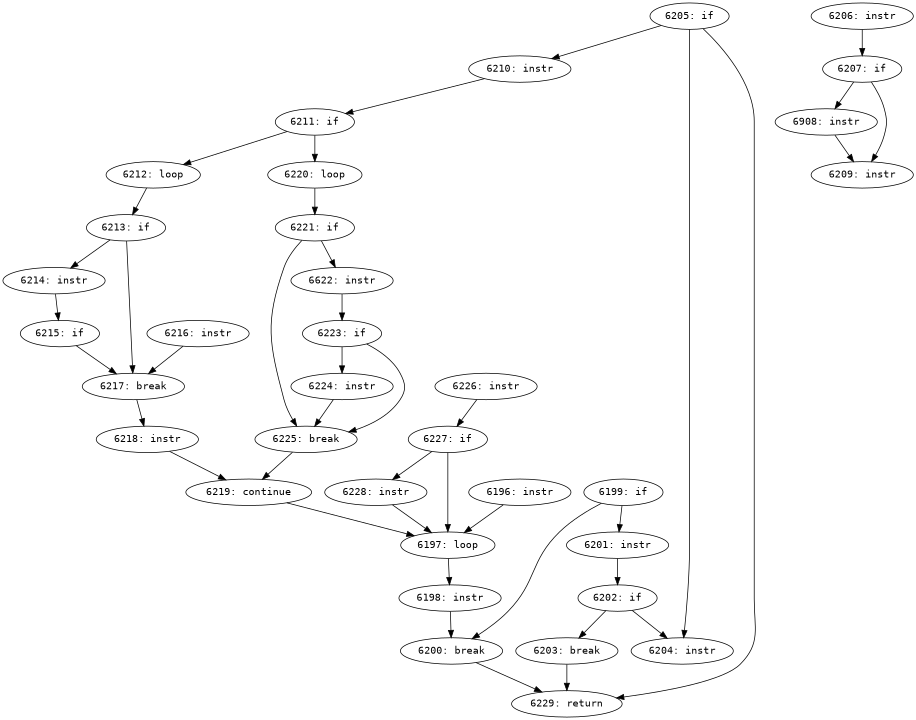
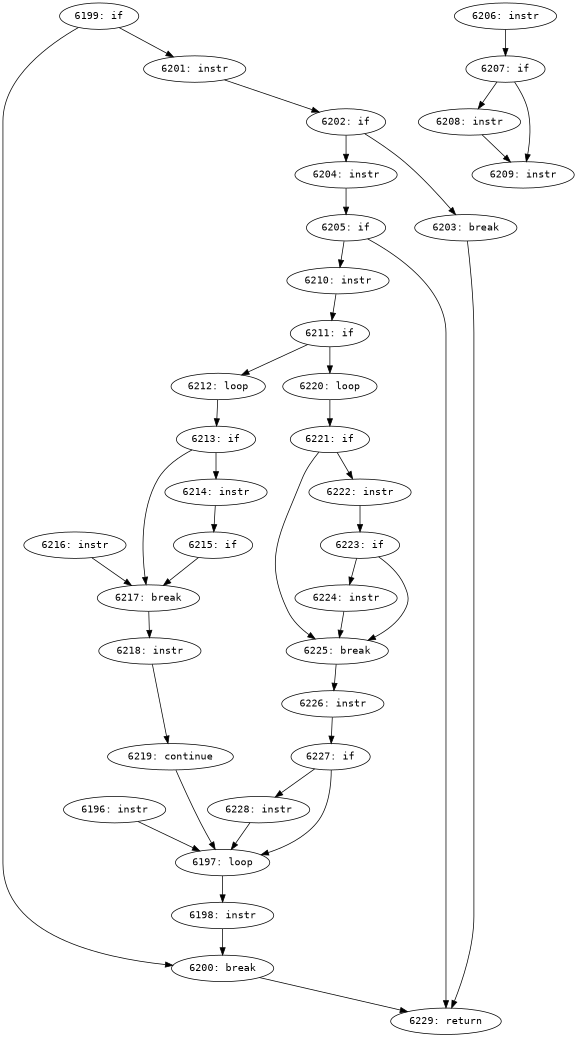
(826, 122) -> (469, 122)
(342, 281) -> (360, 492)
(690, 330) -> (346, 198)
(280, 463) -> (335, 674)
